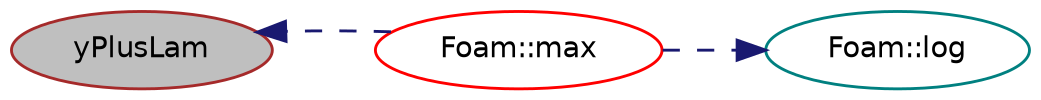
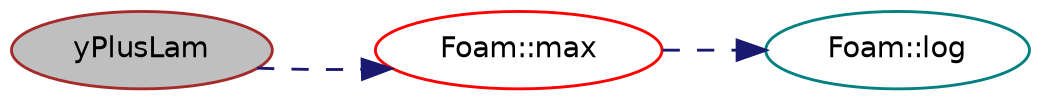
(339, 31) -> (310, 69)
